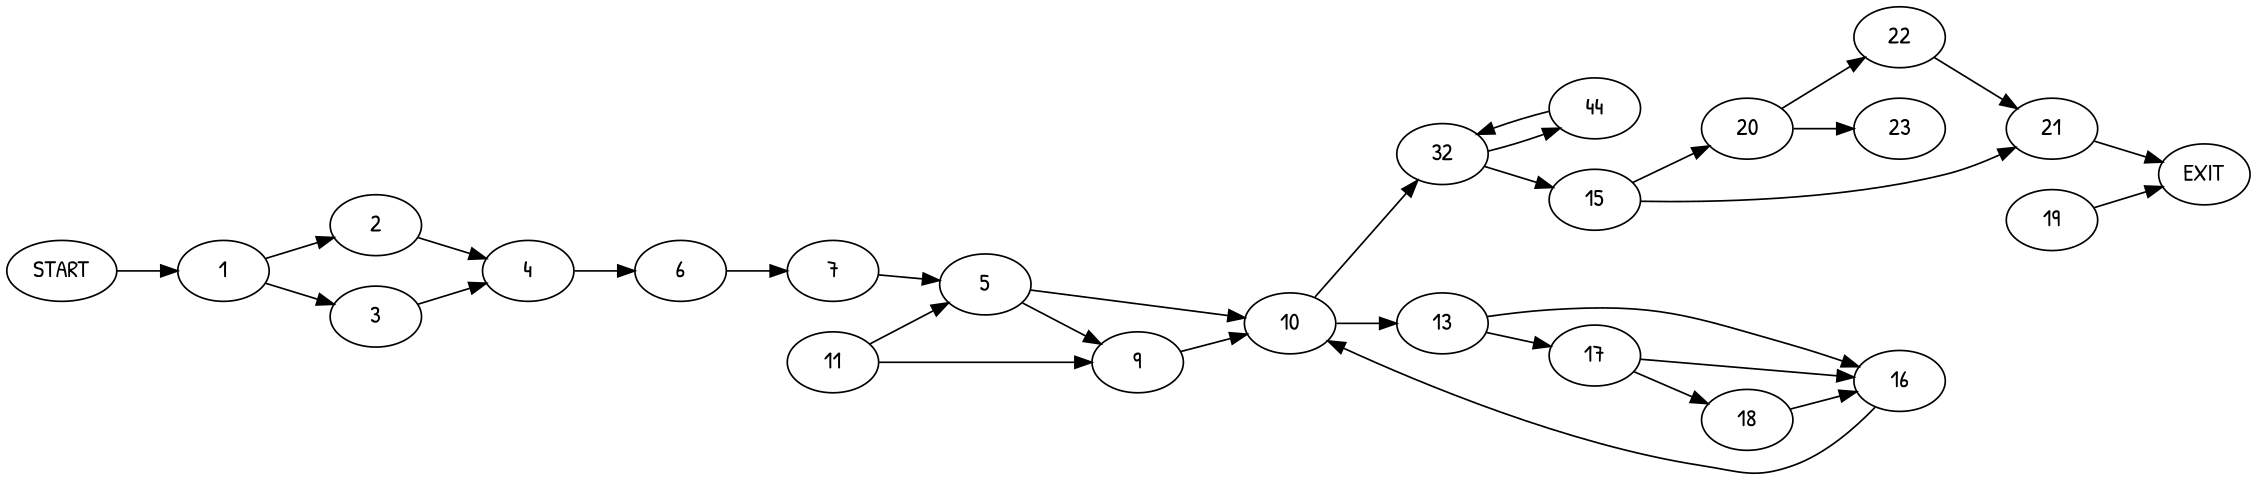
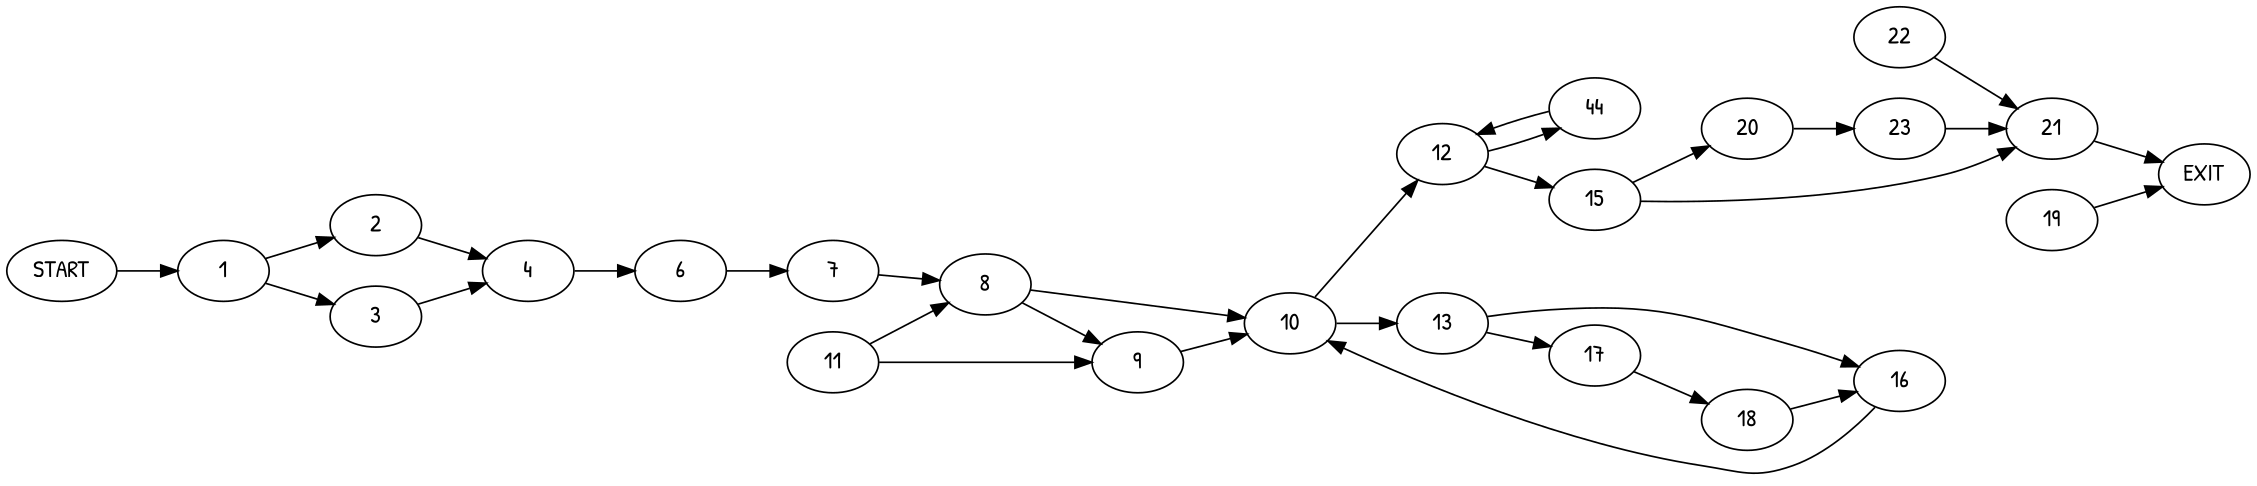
(1816, 87) -> none
none -> (1967, 129)
(1442, 154) -> (1442, 154)
(985, 284) -> (985, 284)
(1739, 368) -> none
